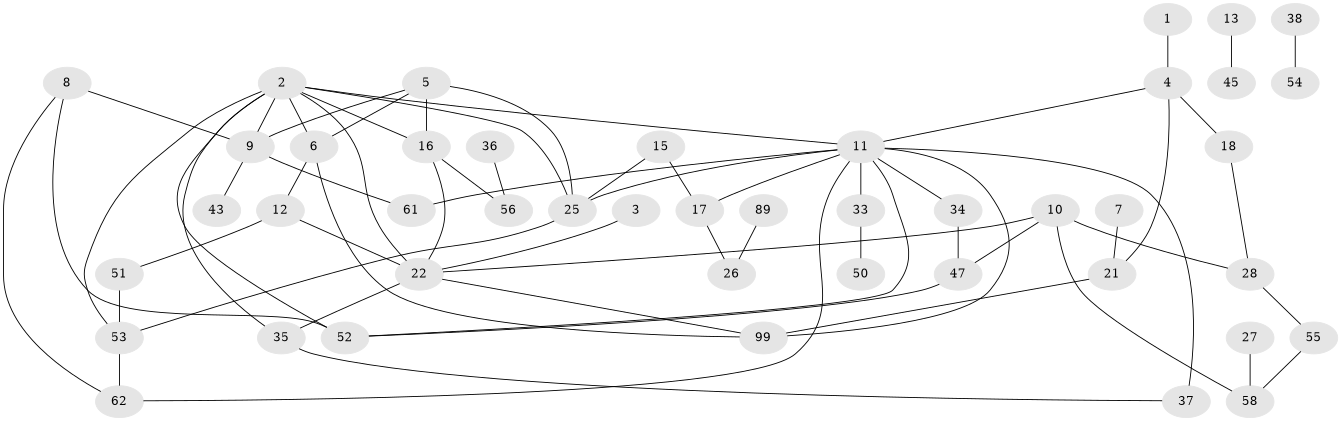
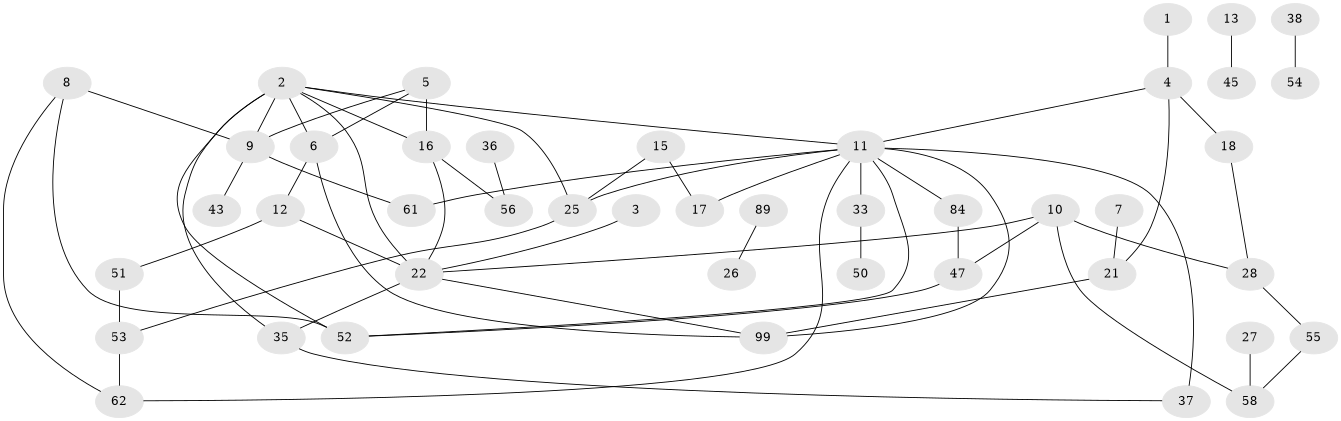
(542, 122) -> none
(131, 182) -> none
(958, 211) -> (958, 211)
(716, 242) -> none
